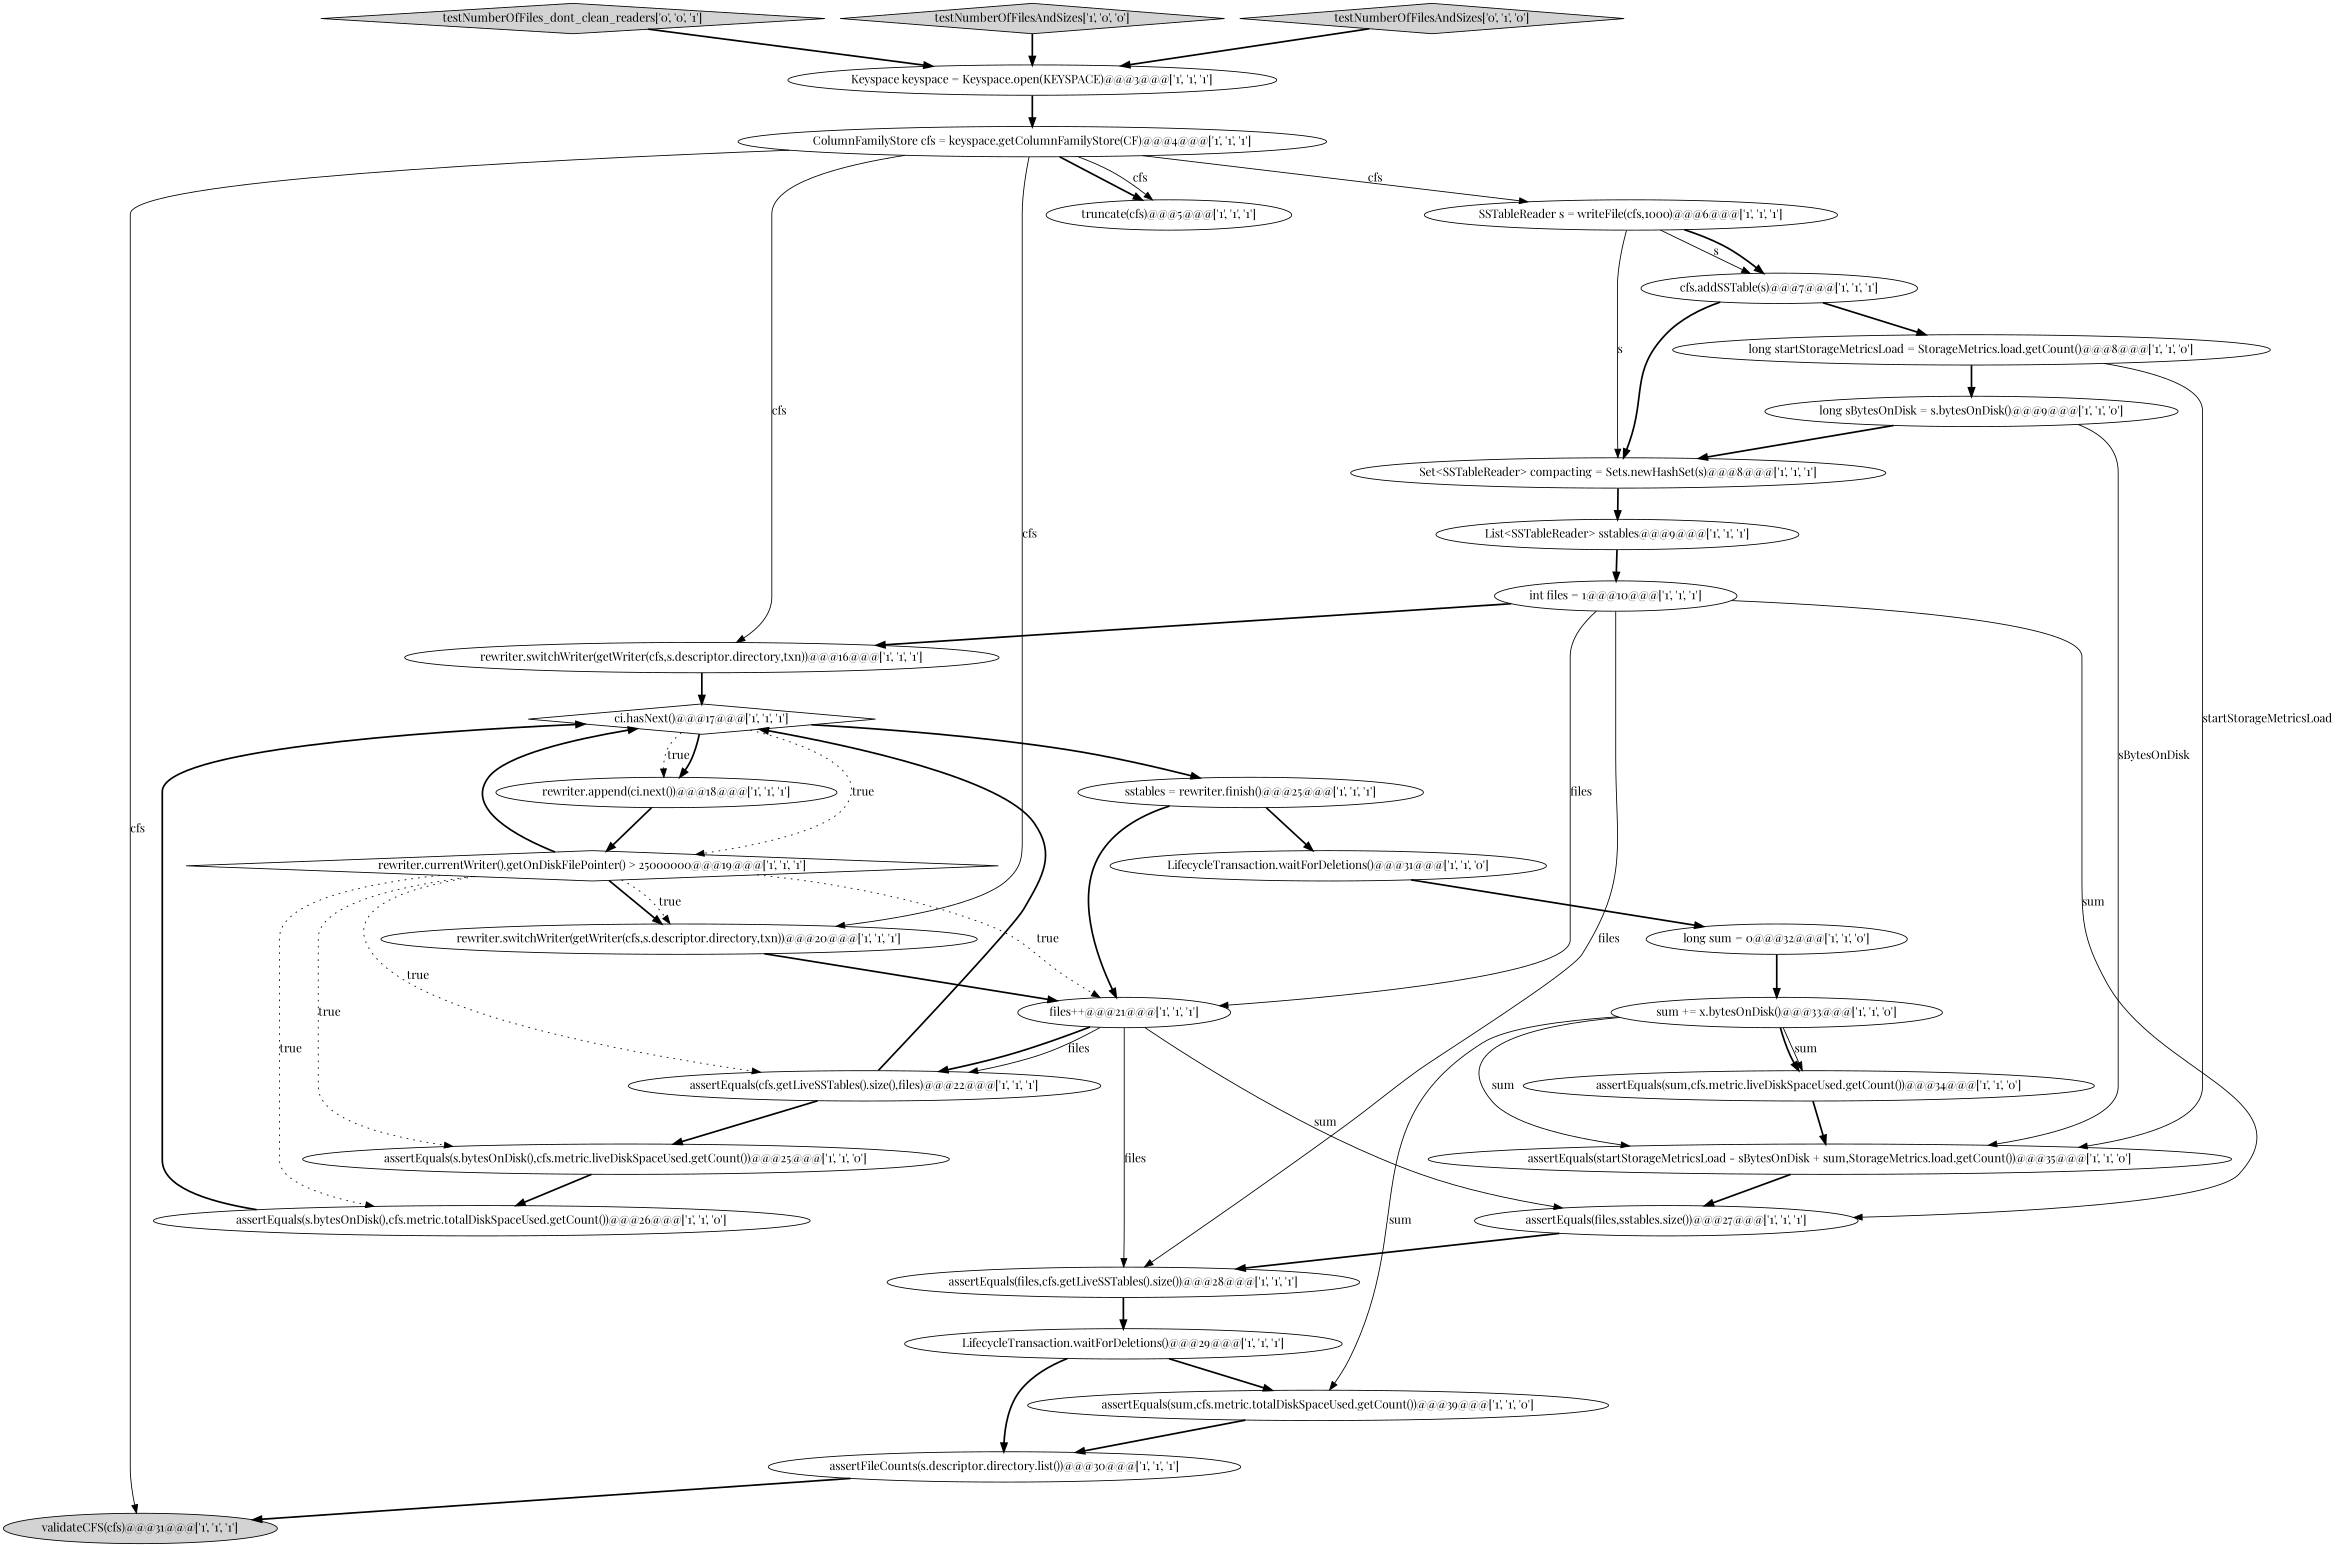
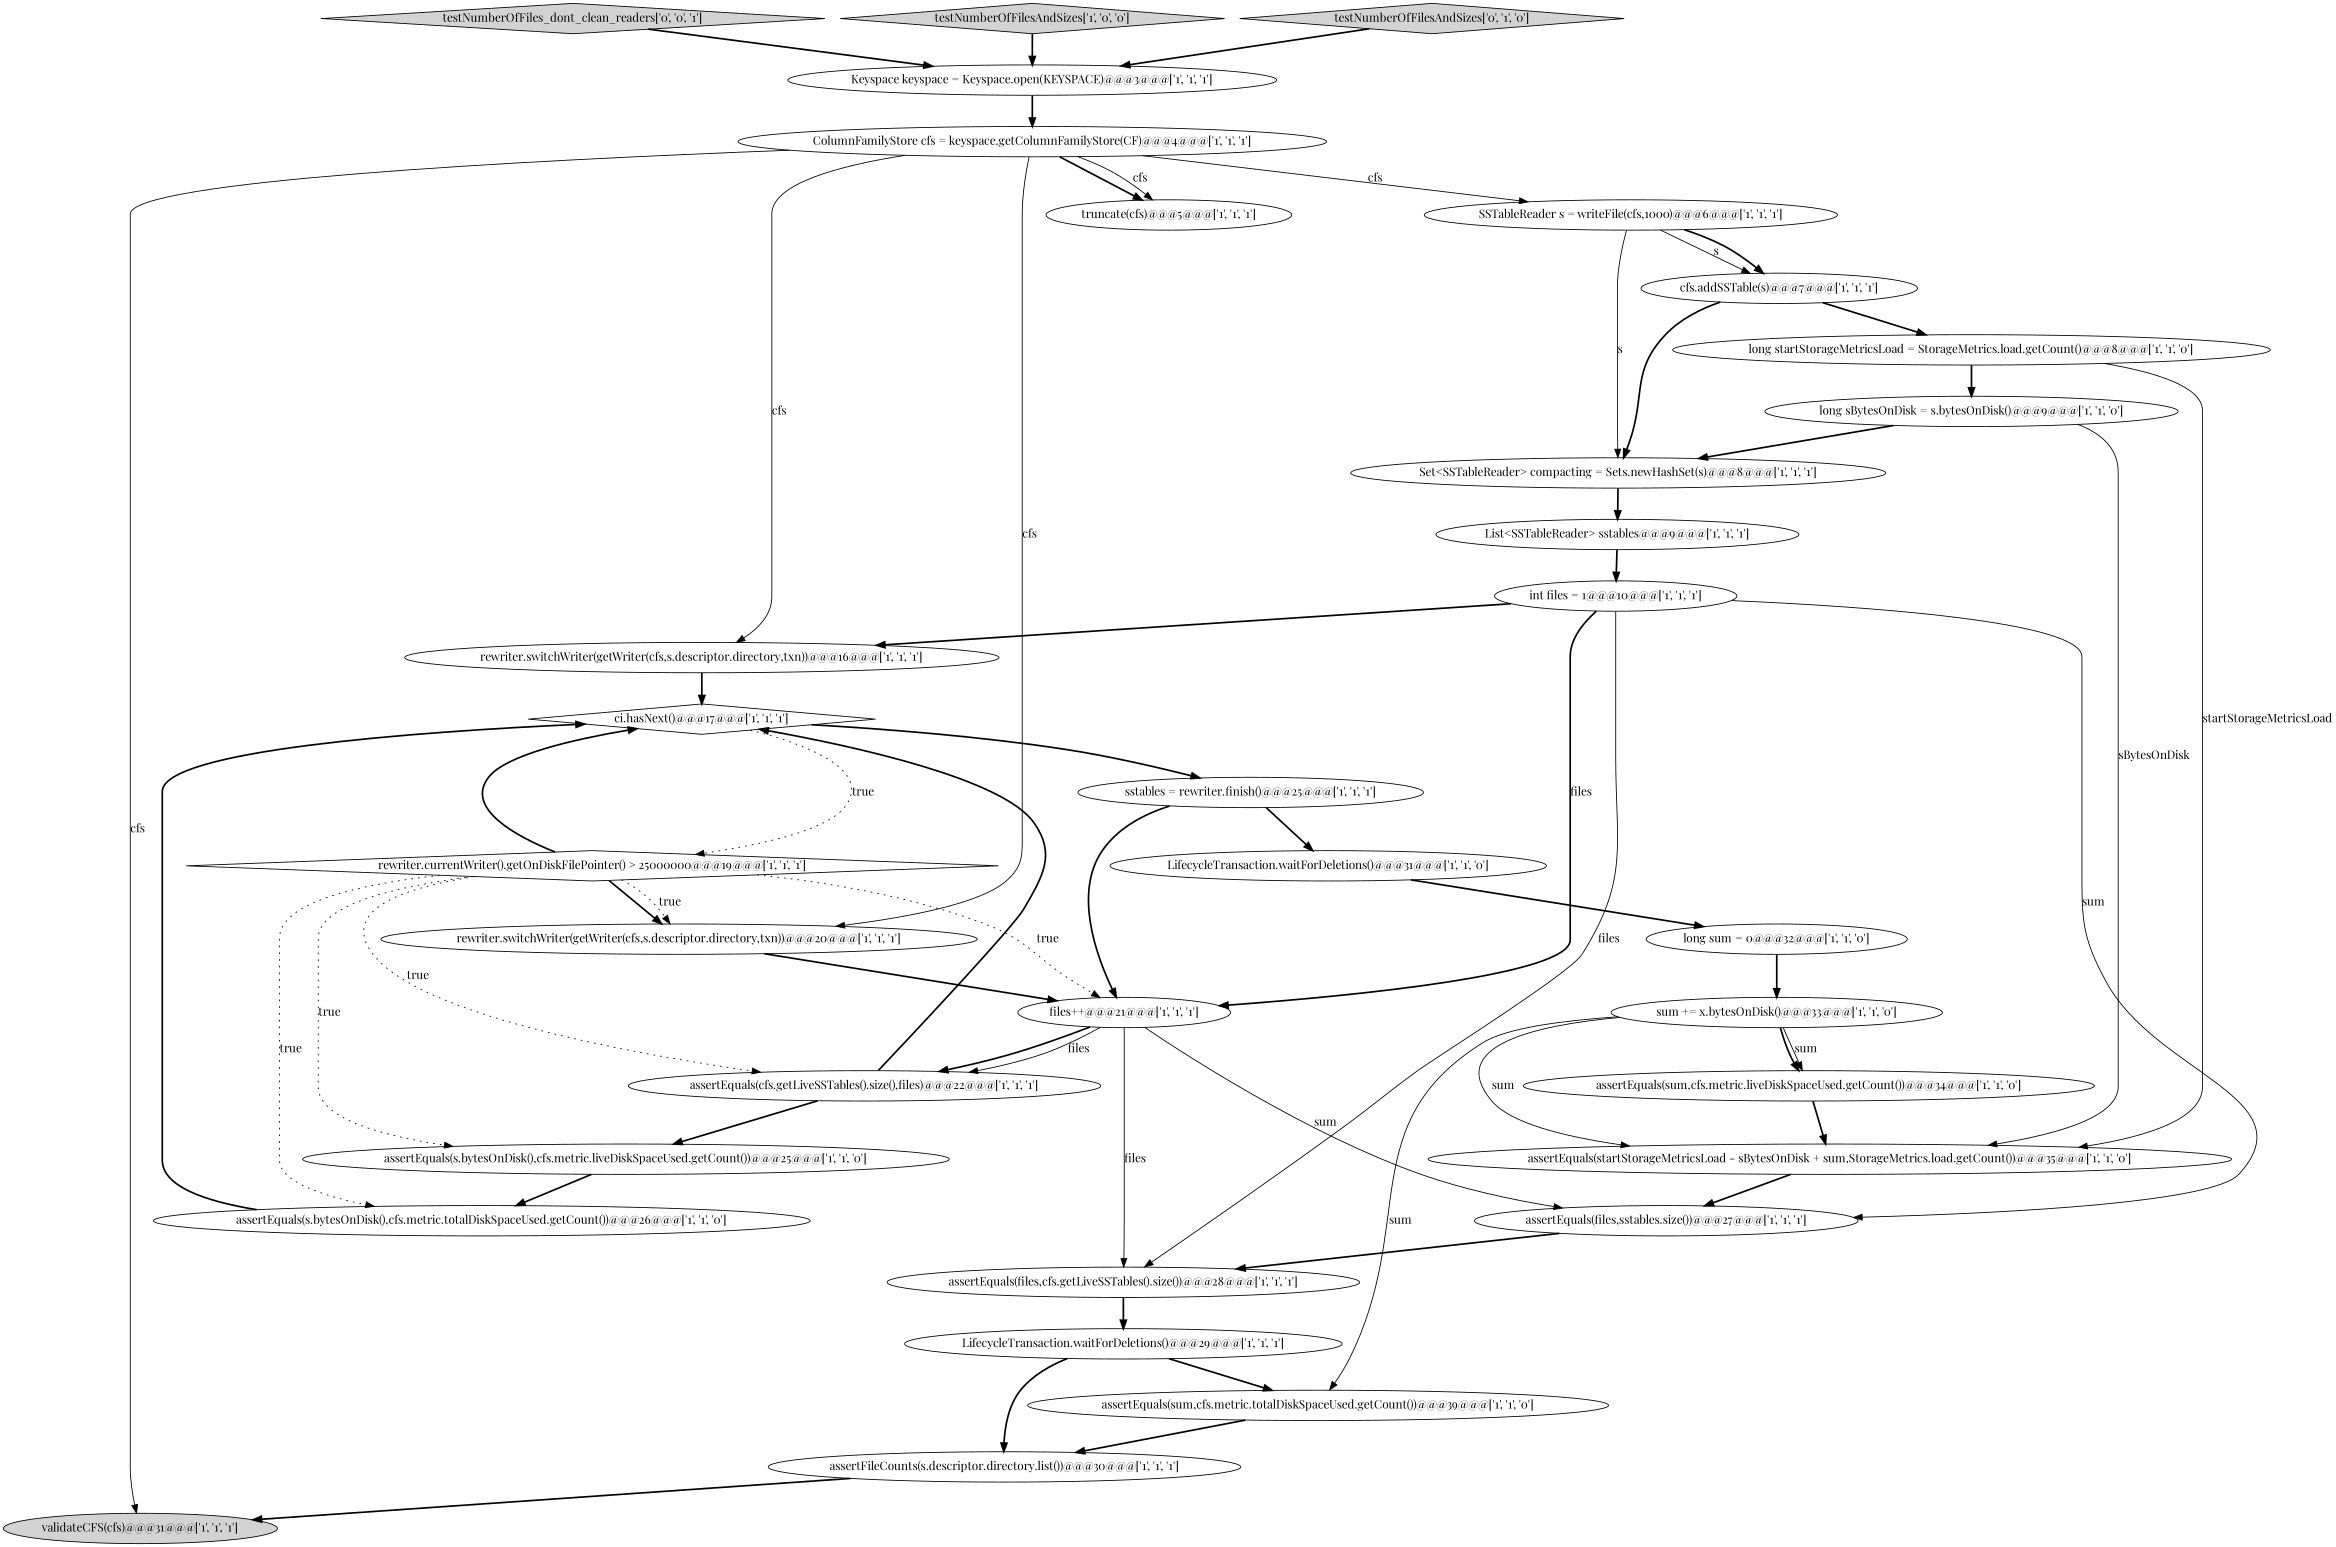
(666, 792) -> none
(1565, 947) -> (1565, 947)
